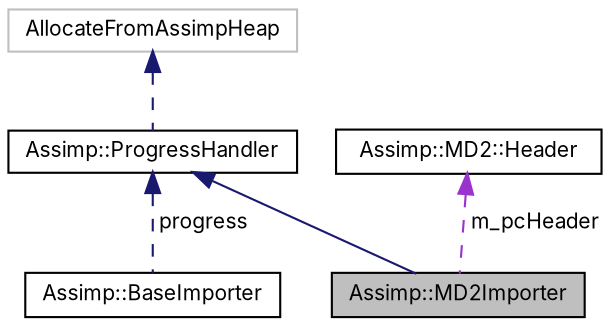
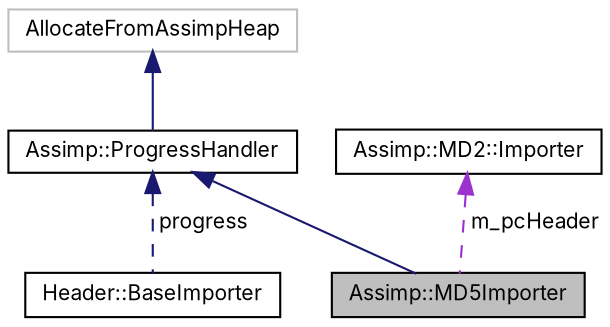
(153, 102) -> (153, 102)
(469, 152) -> (469, 152)
(153, 295) -> (153, 295)
(458, 295) -> (458, 295)
